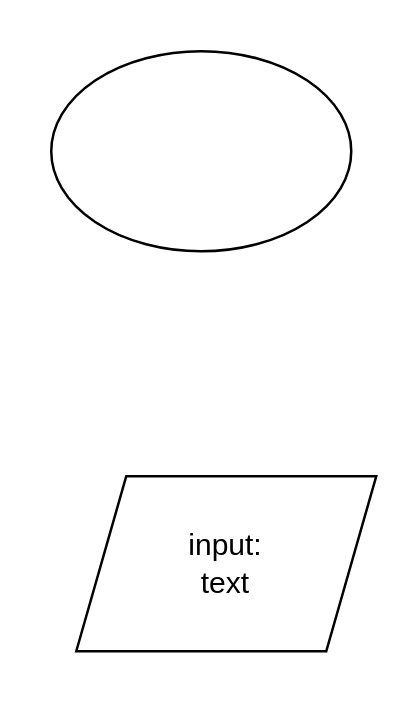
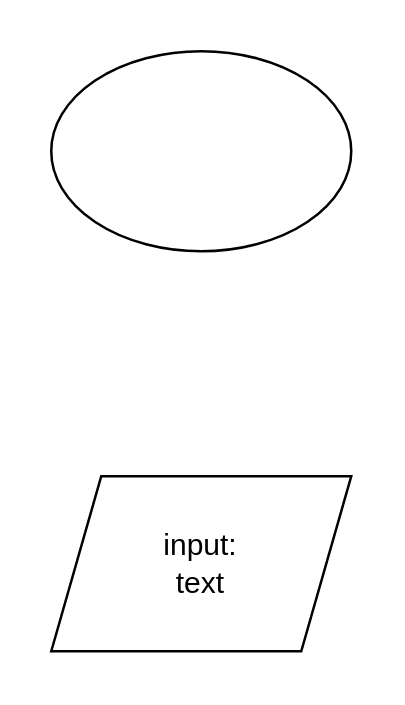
(226, 564) -> (201, 564)
